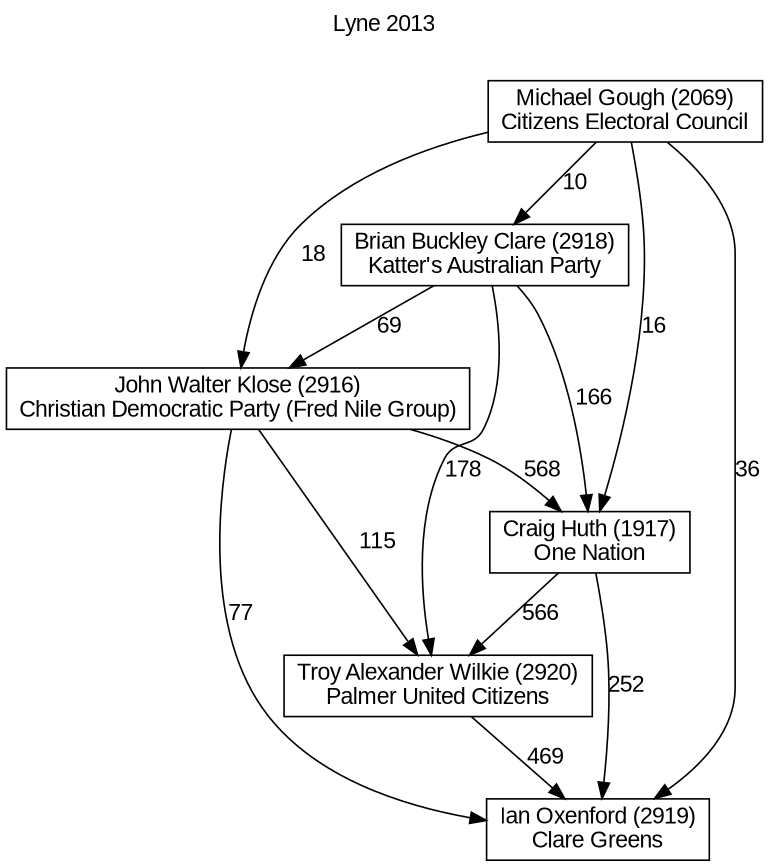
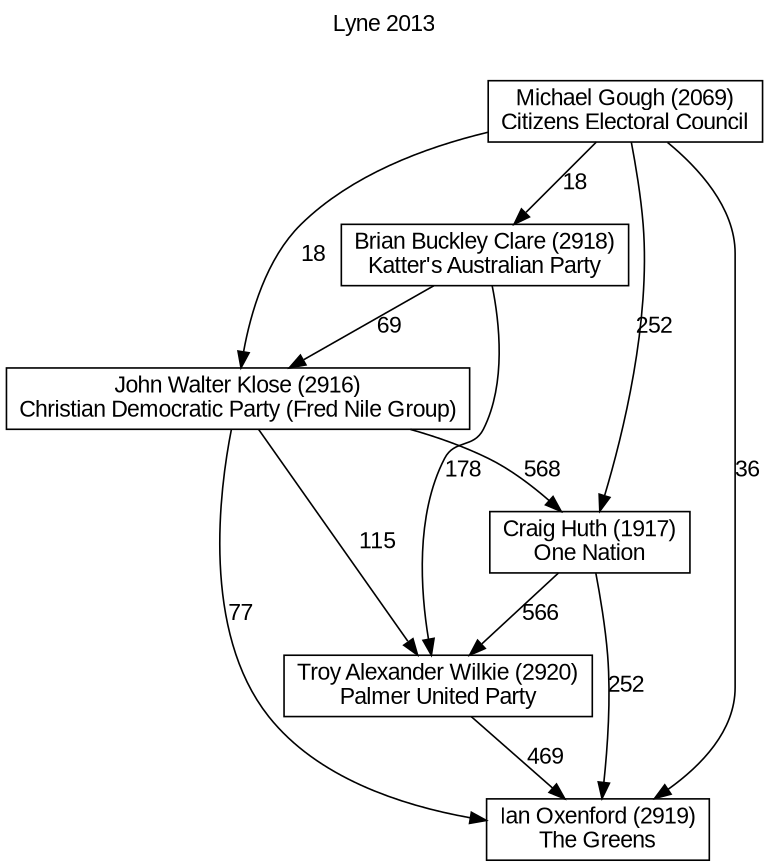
(575, 183) -> (575, 183)
(654, 327) -> (654, 327)
(566, 385) -> none
(438, 686) -> (438, 686)
(598, 830) -> (598, 830)
